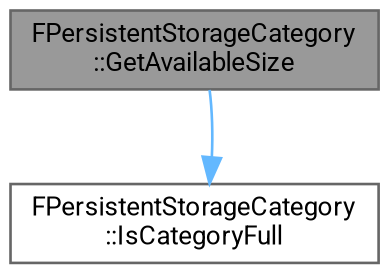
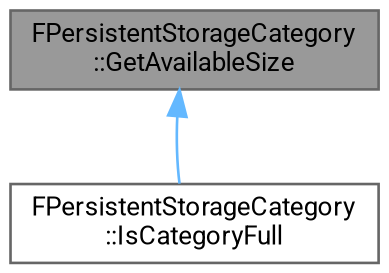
(212, 124) -> (177, 150)
